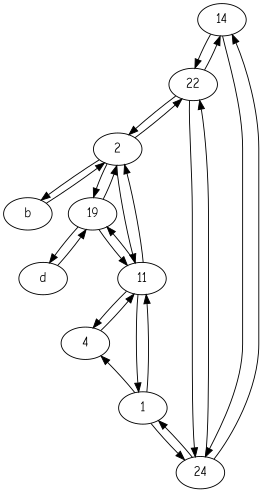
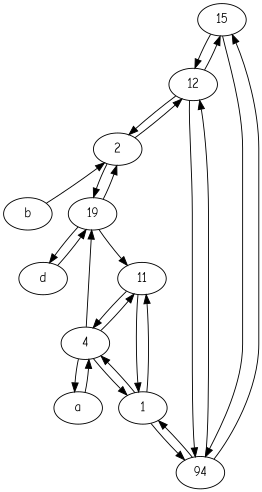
(222, 20) -> (222, 20)
(193, 84) -> (193, 84)
(74, 177) -> none
(123, 210) -> none
(137, 218) -> none
(125, 248) -> (89, 283)
none -> (107, 374)
none -> (78, 408)
(200, 473) -> (200, 473)
